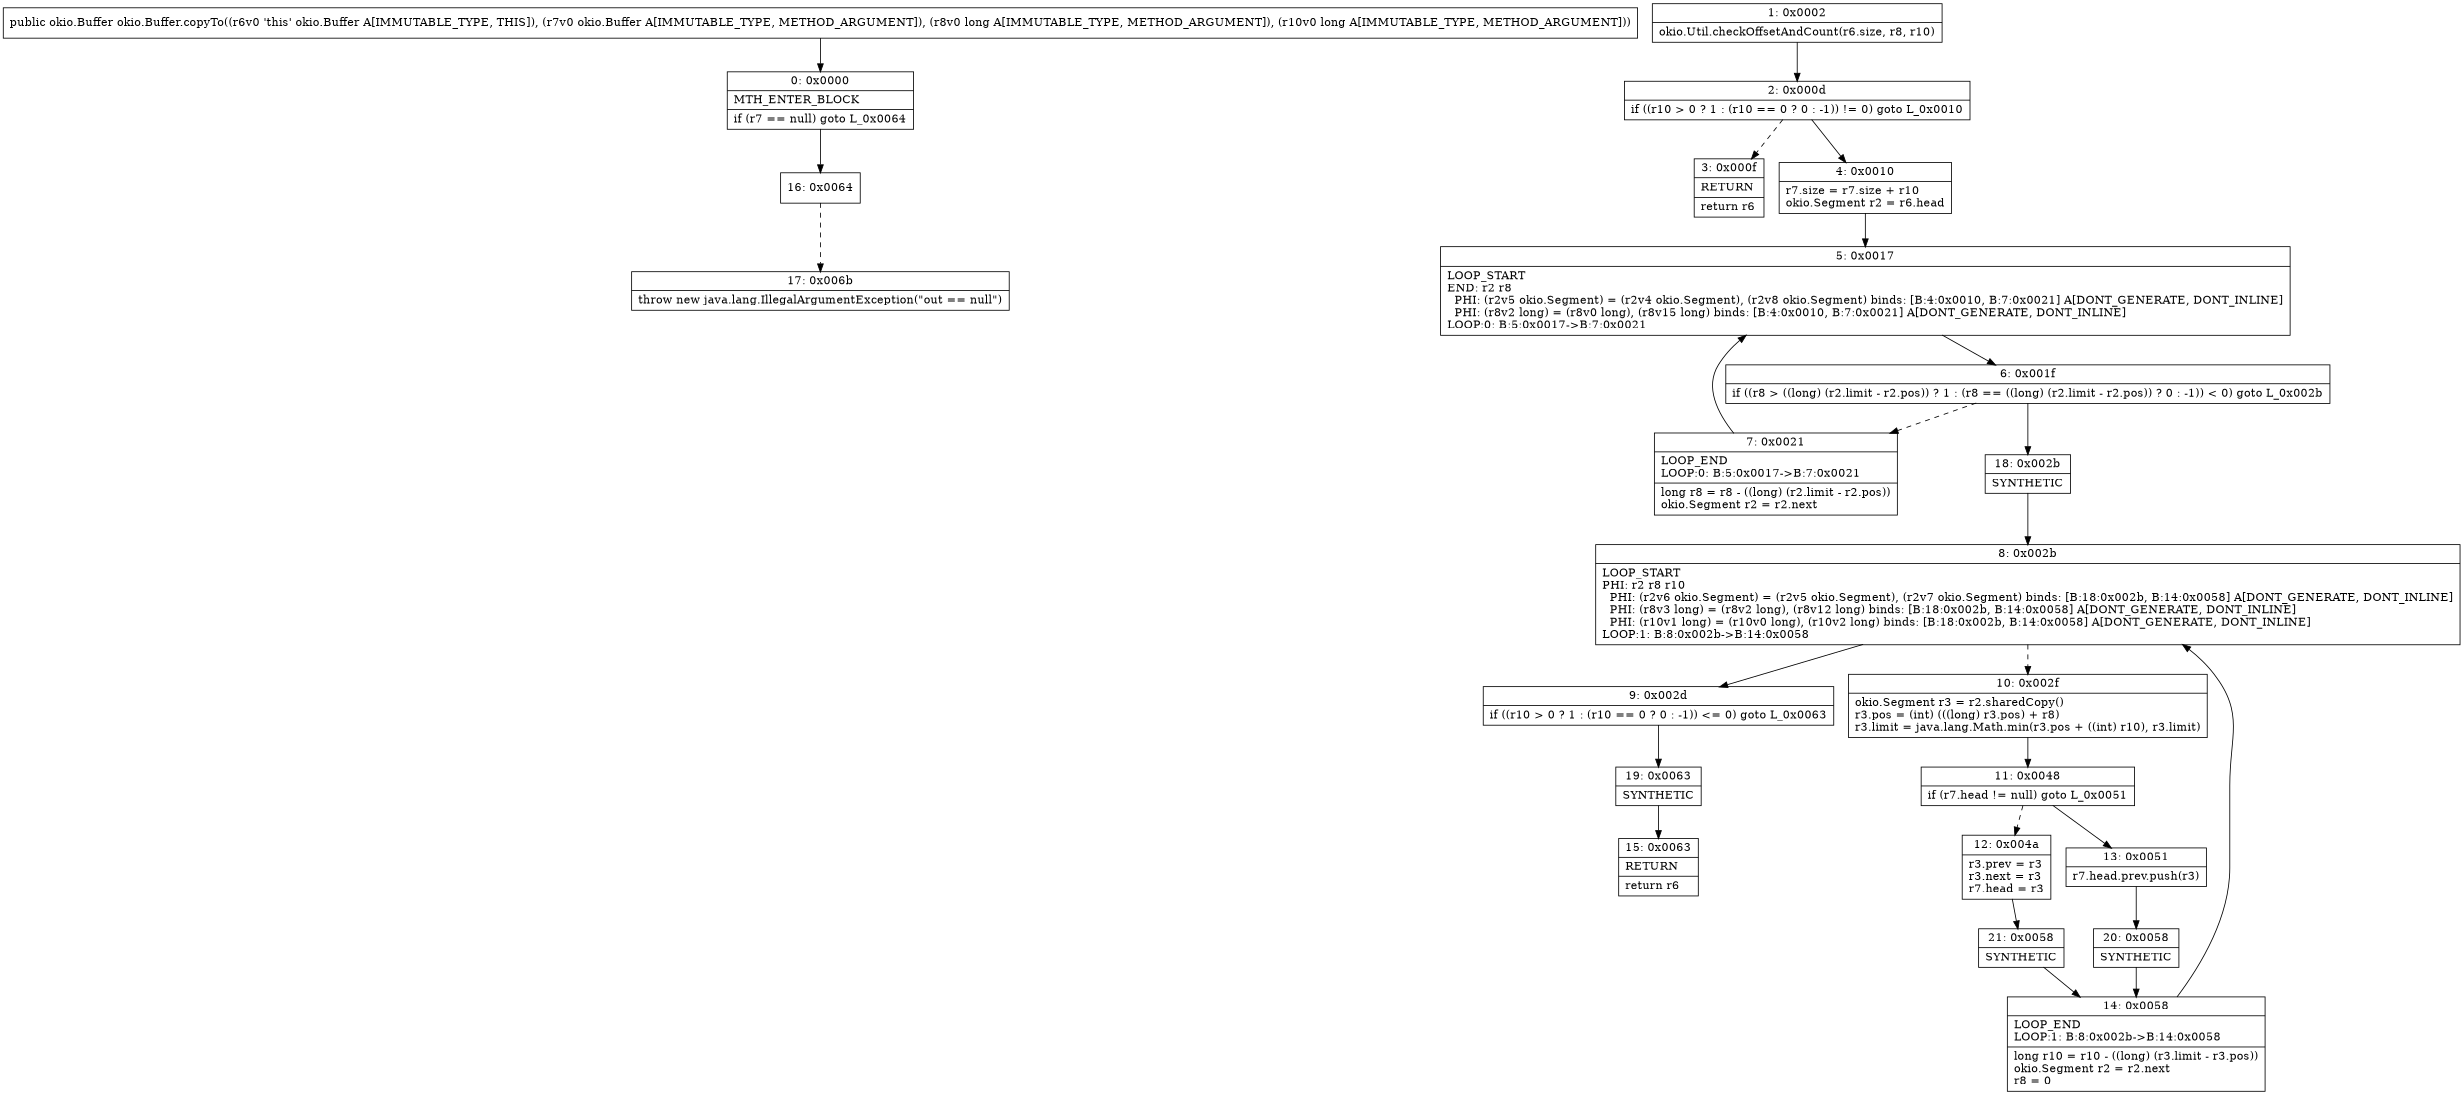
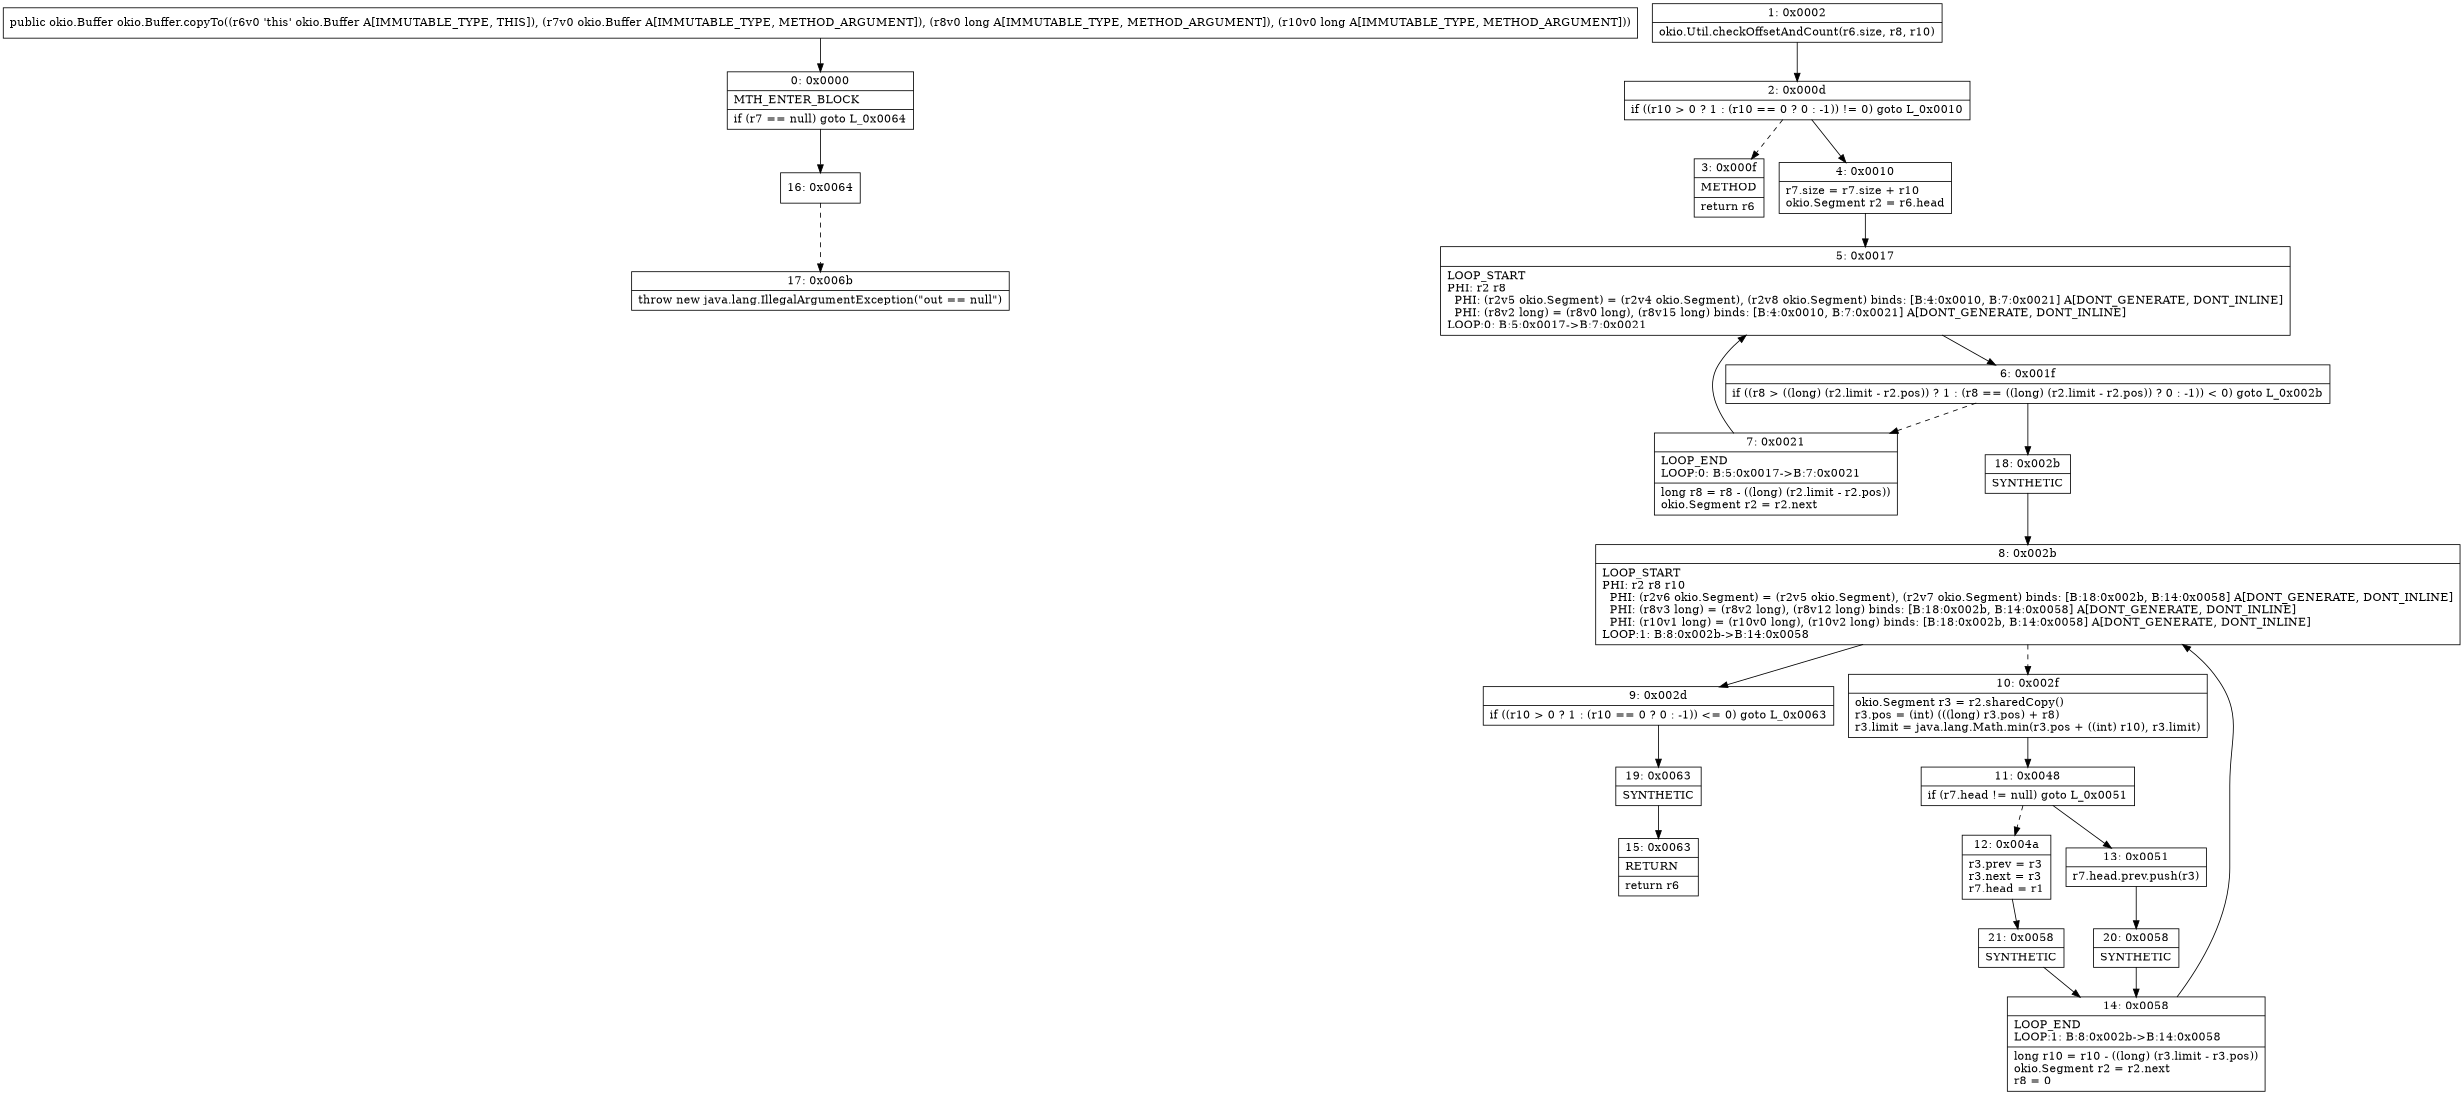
(1727, 187) -> (1729, 187)
(1482, 288) -> (1479, 288)
(2007, 889) -> (2007, 889)
